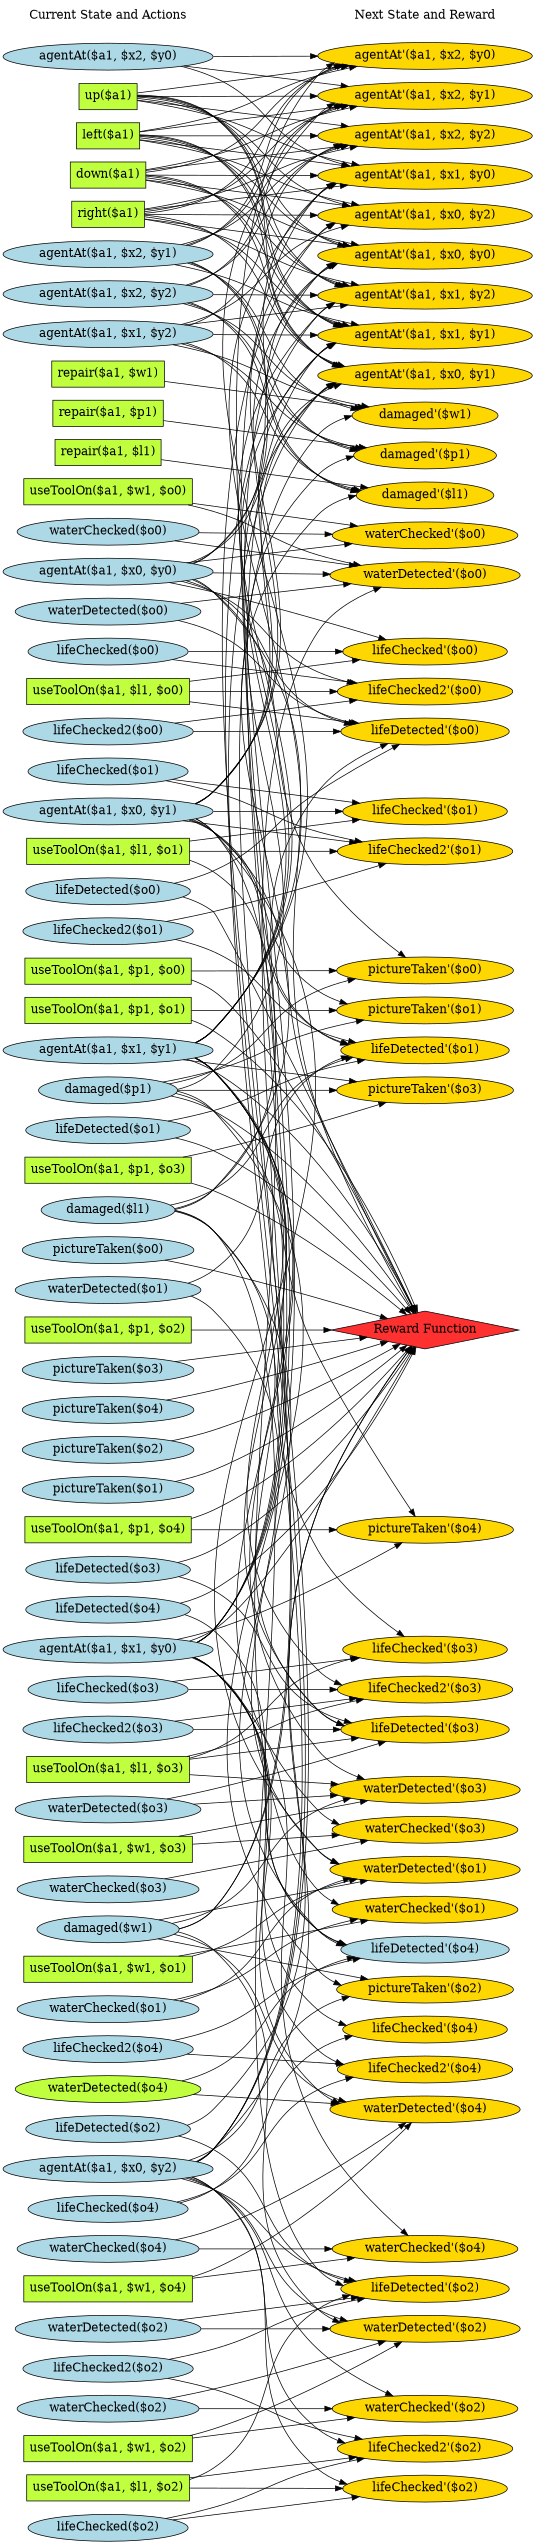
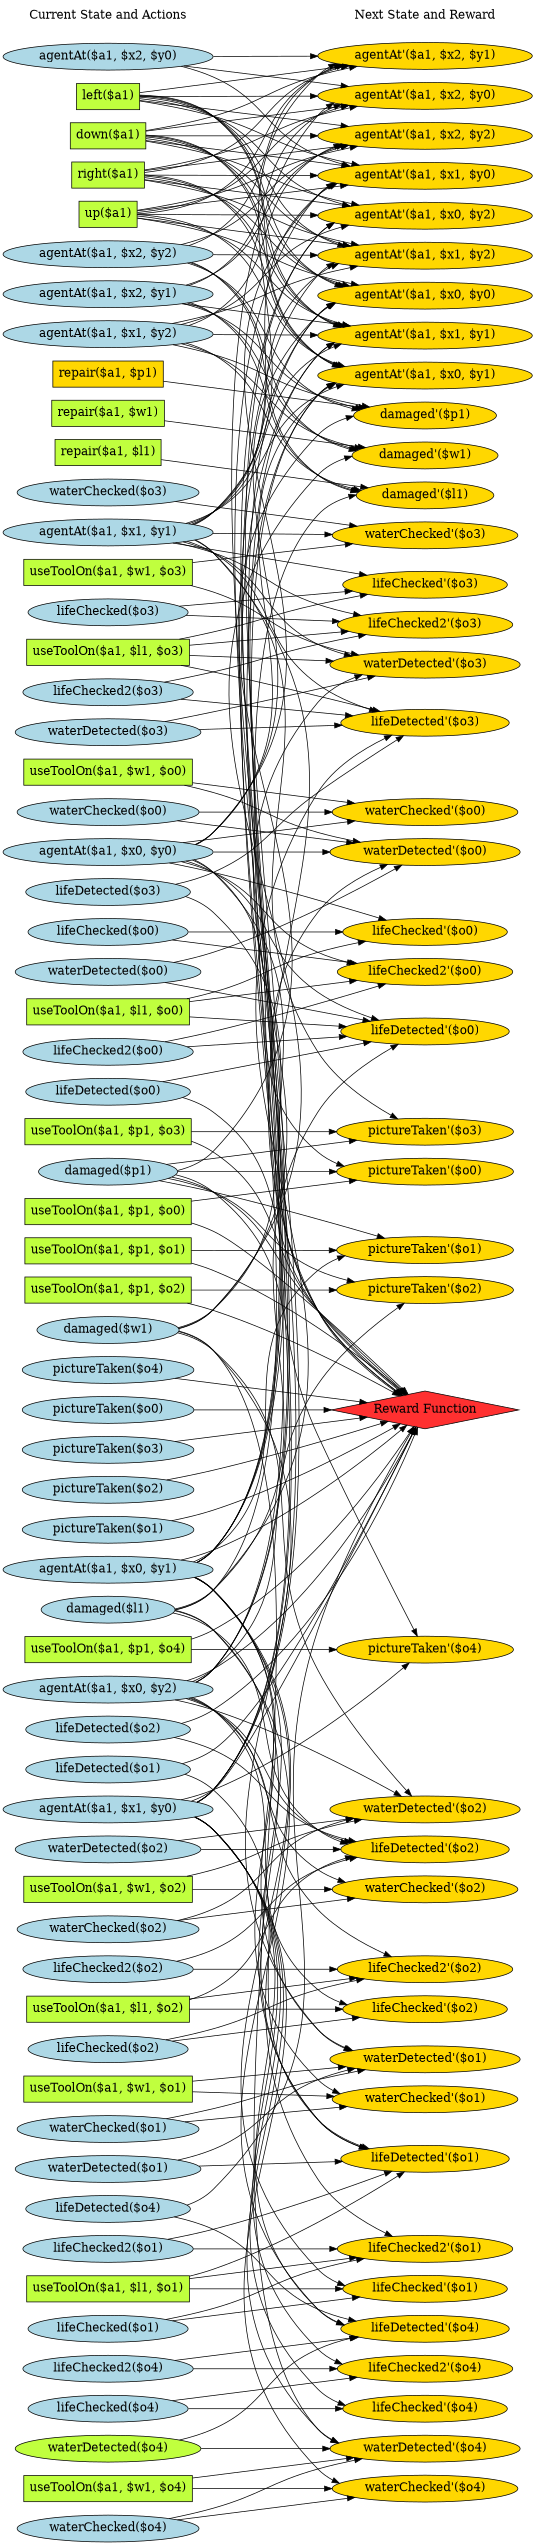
(263, 178) -> none
(108, 413) -> (108, 374)
(425, 1950) -> (425, 2329)
(244, 1956) -> (267, 1290)
